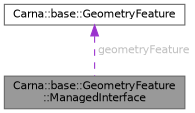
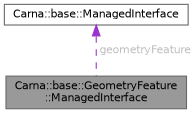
(95, 15) -> (96, 15)
